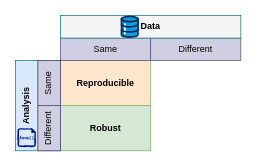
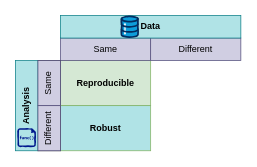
(150, 27) -> (150, 27)
(105, 83) -> (105, 83)
(27, 105) -> (27, 105)
(105, 128) -> (105, 128)
